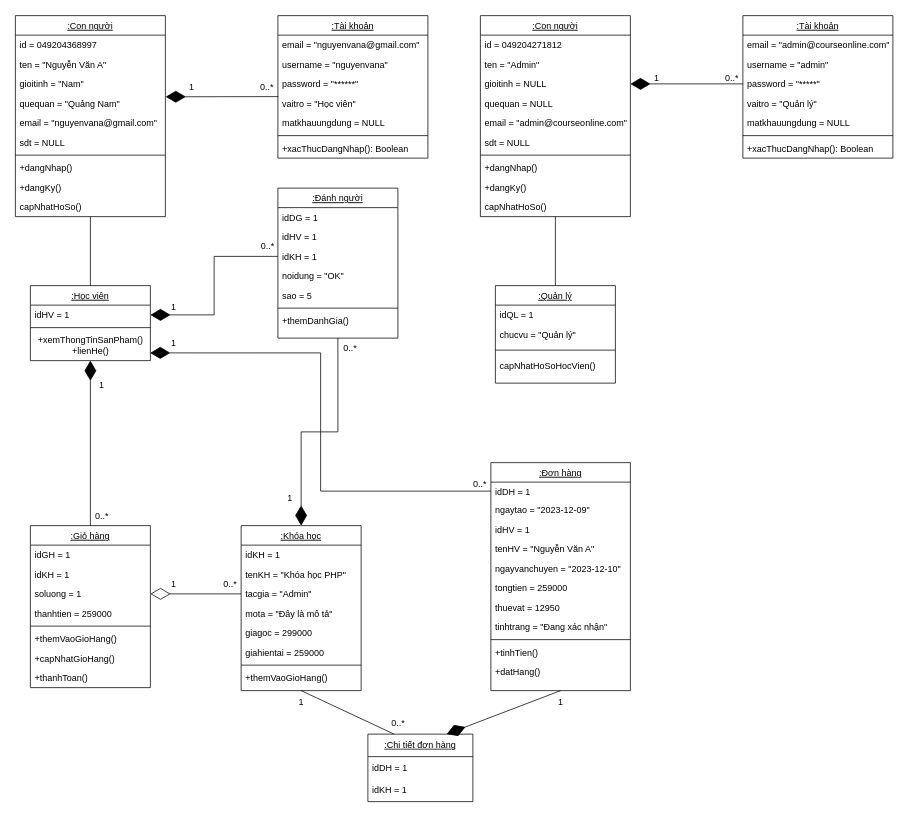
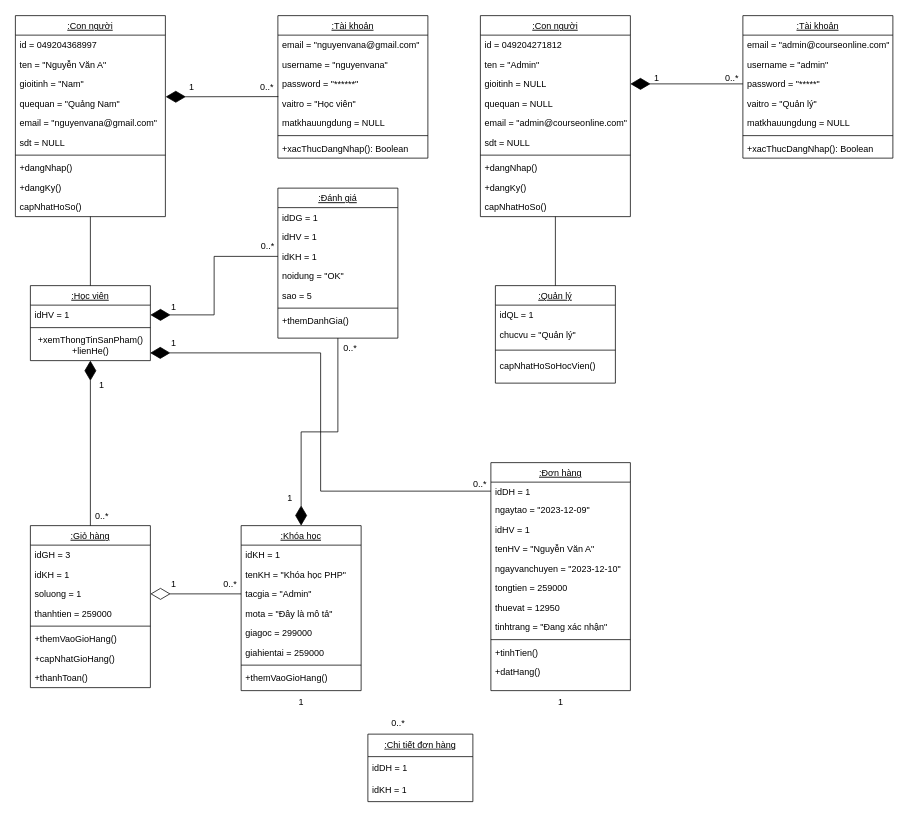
(338, 198) -> (338, 198)
(51, 555) -> (51, 555)
(511, 709) -> none
(349, 713) -> none
